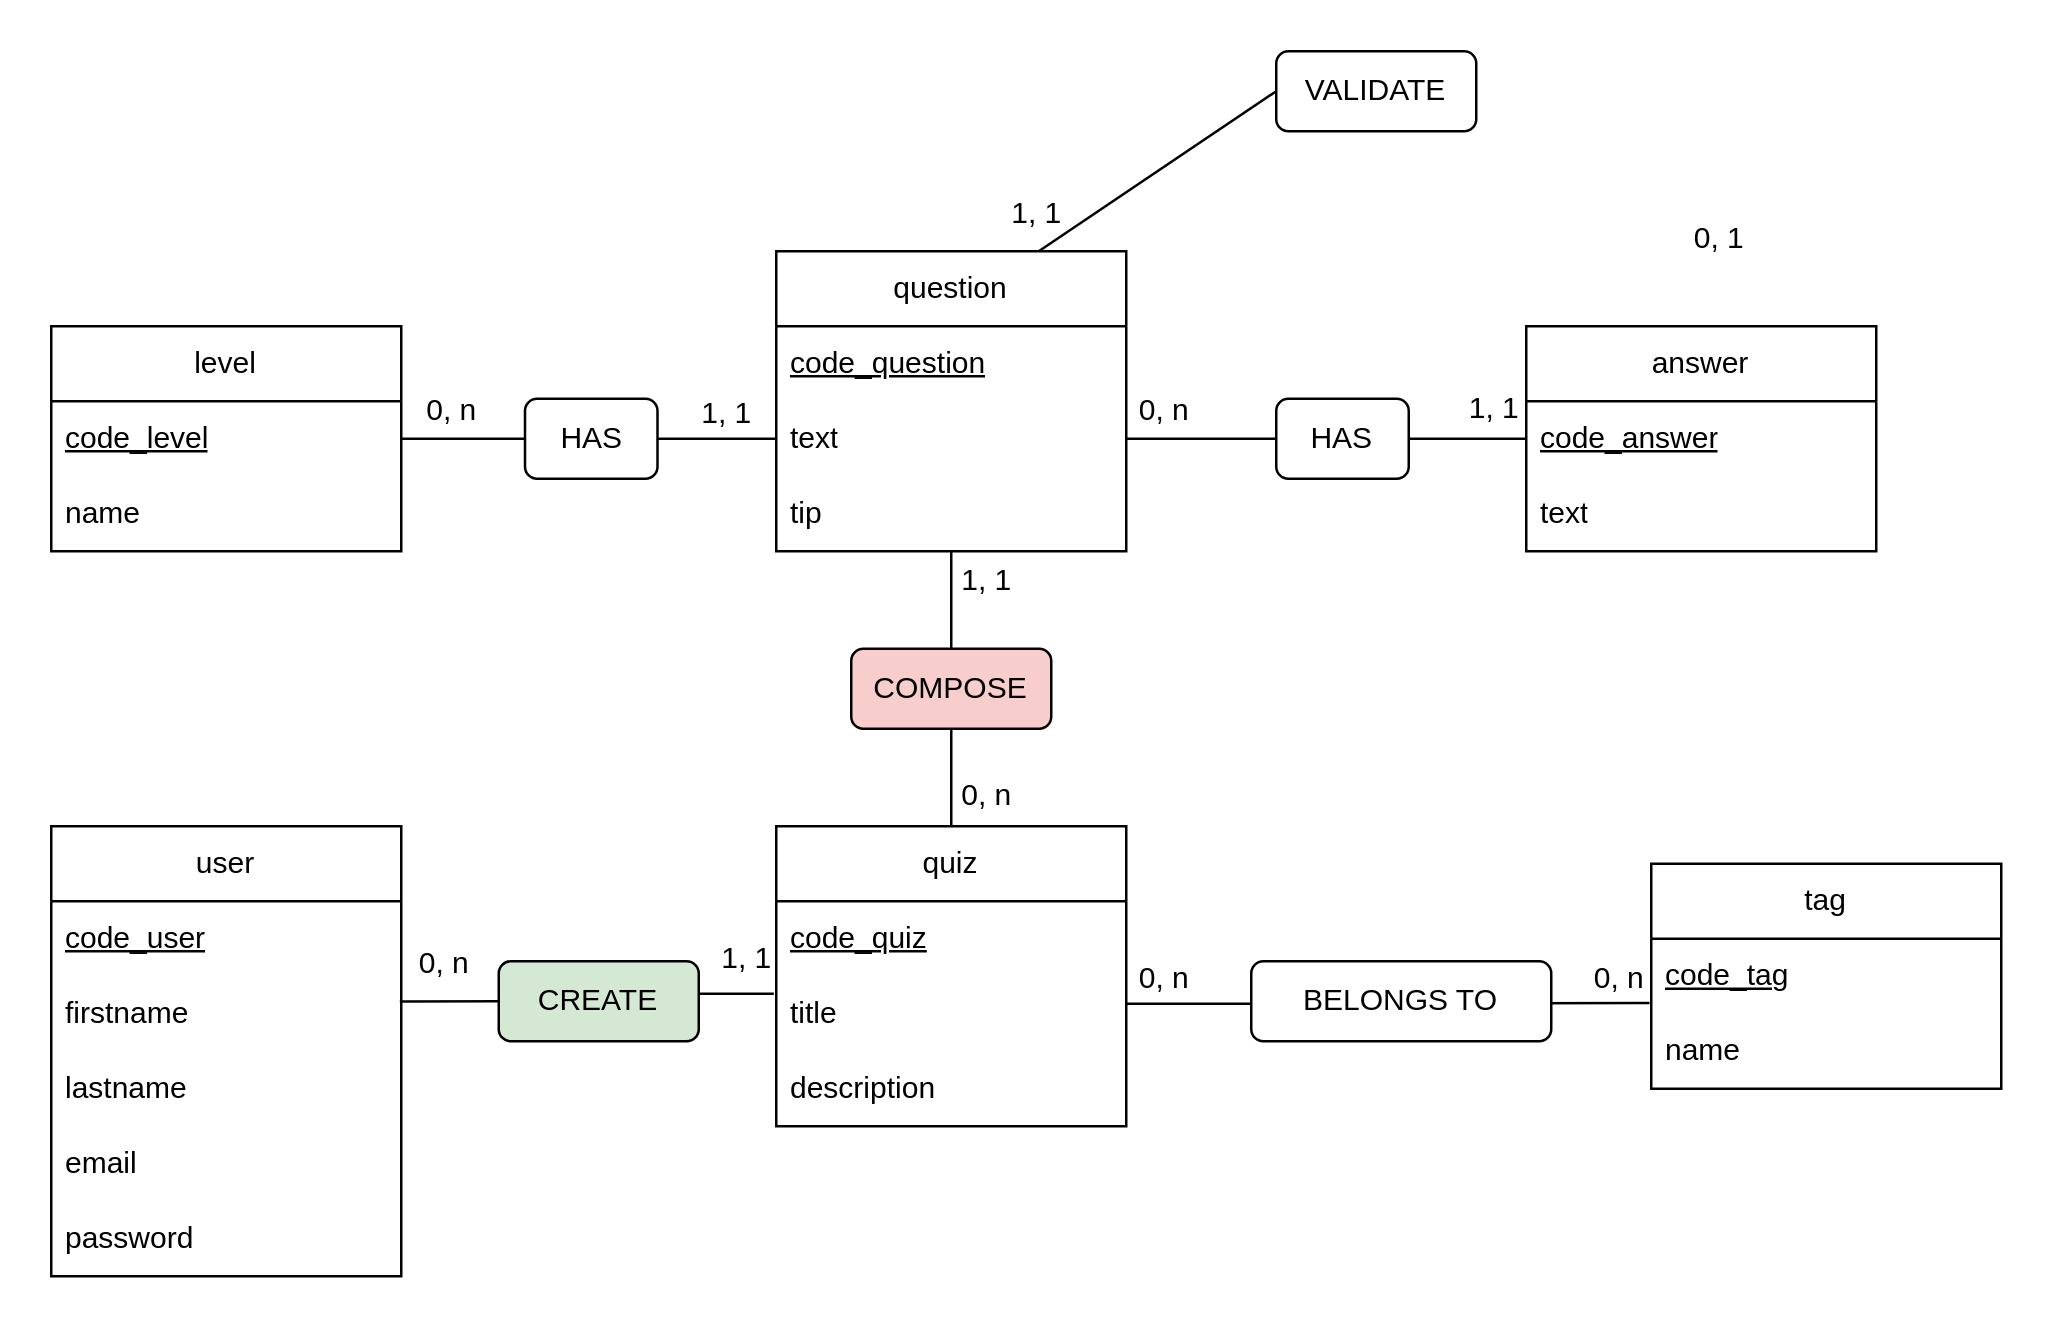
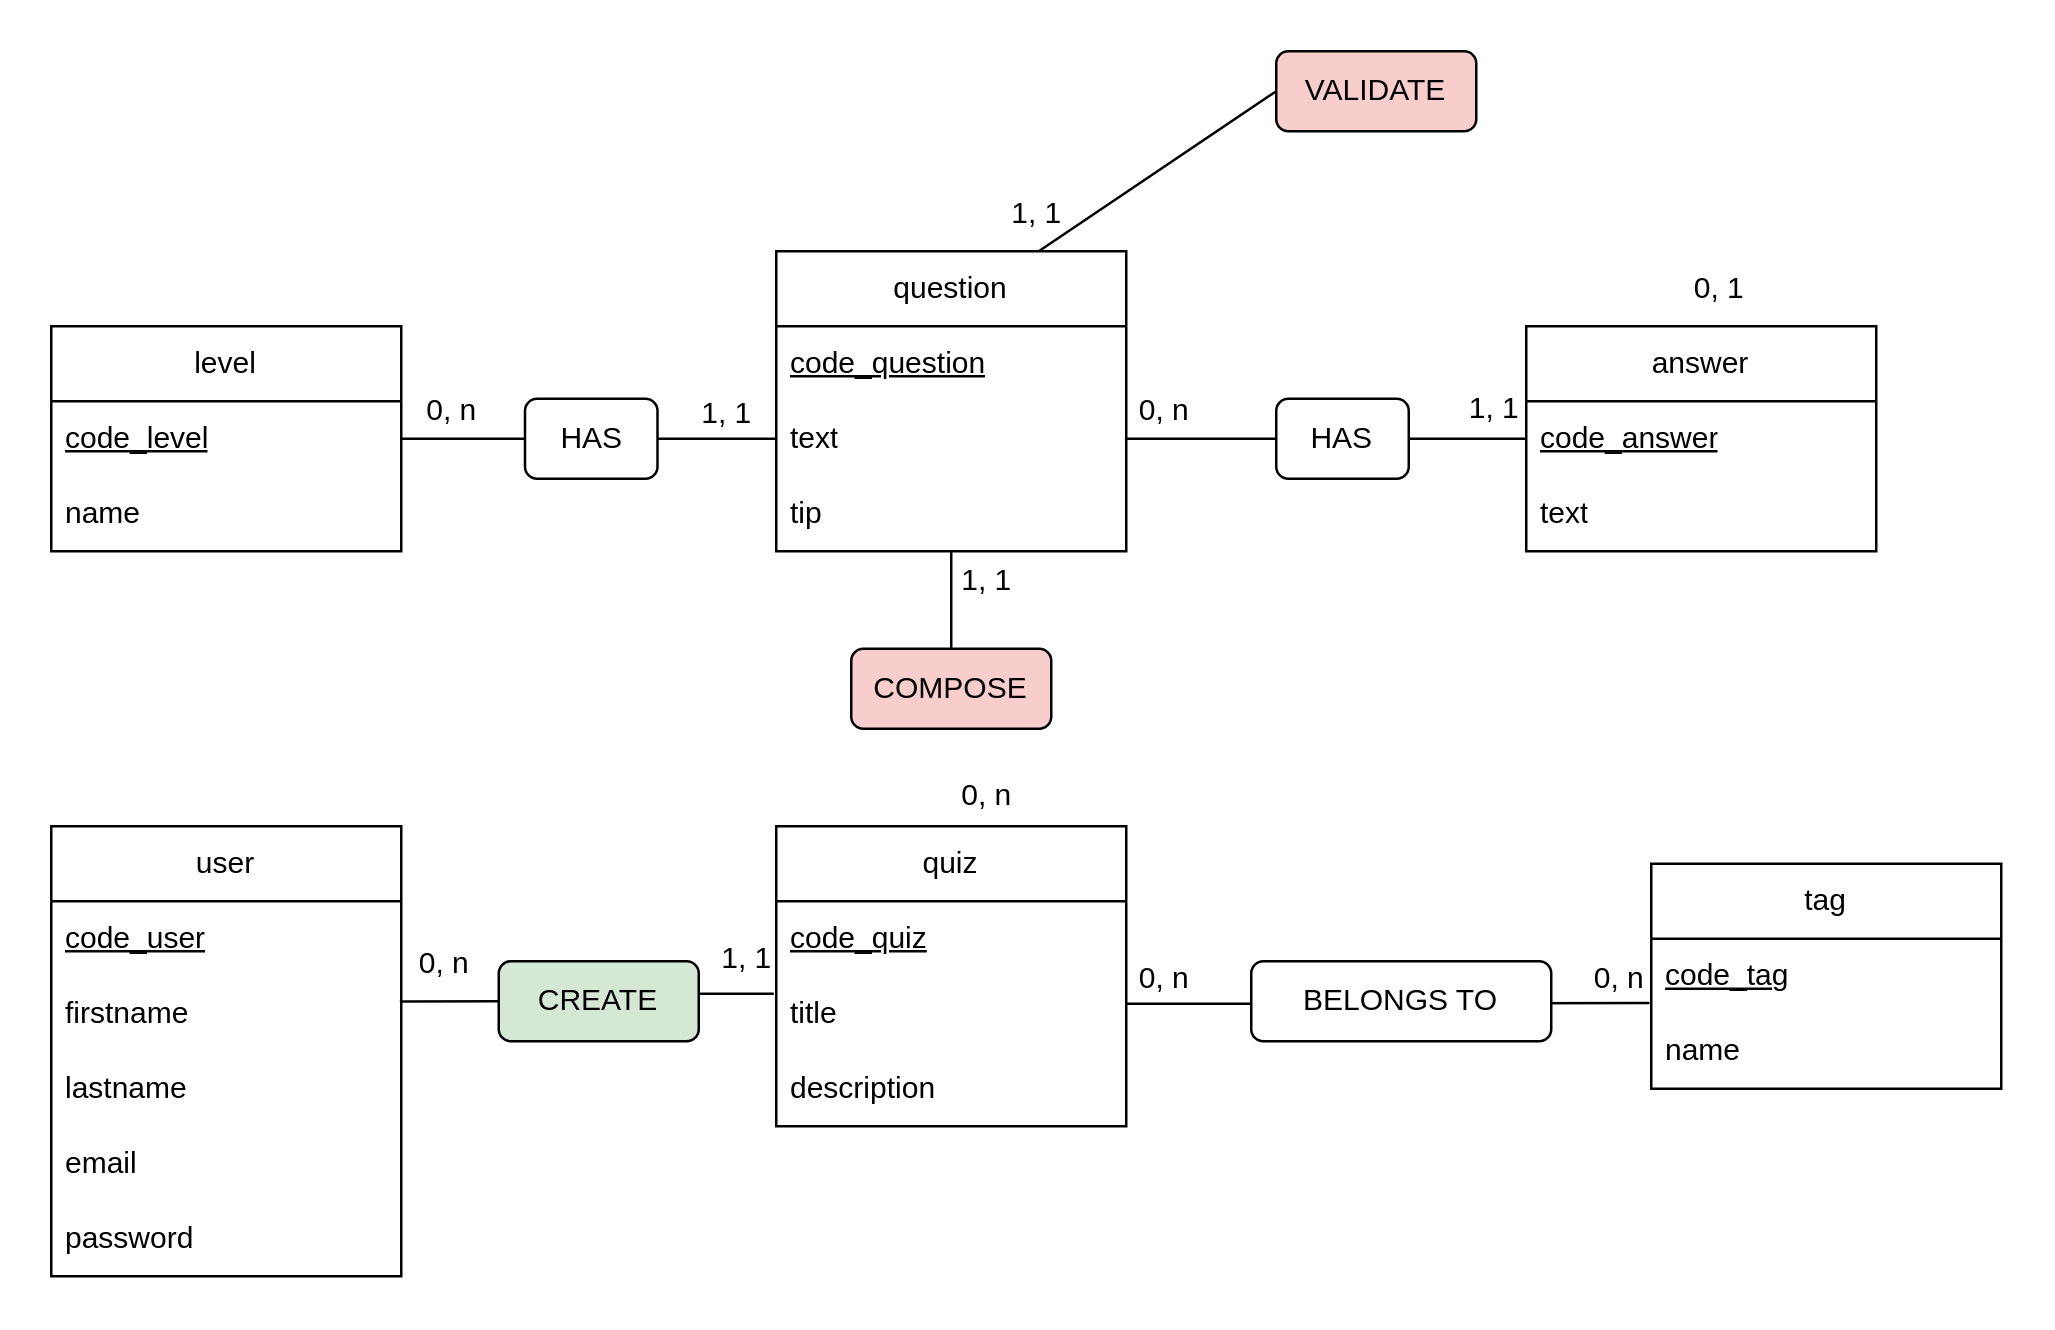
(1376, 91) -> (1376, 91)
(1719, 239) -> (1719, 289)
(951, 778) -> none
